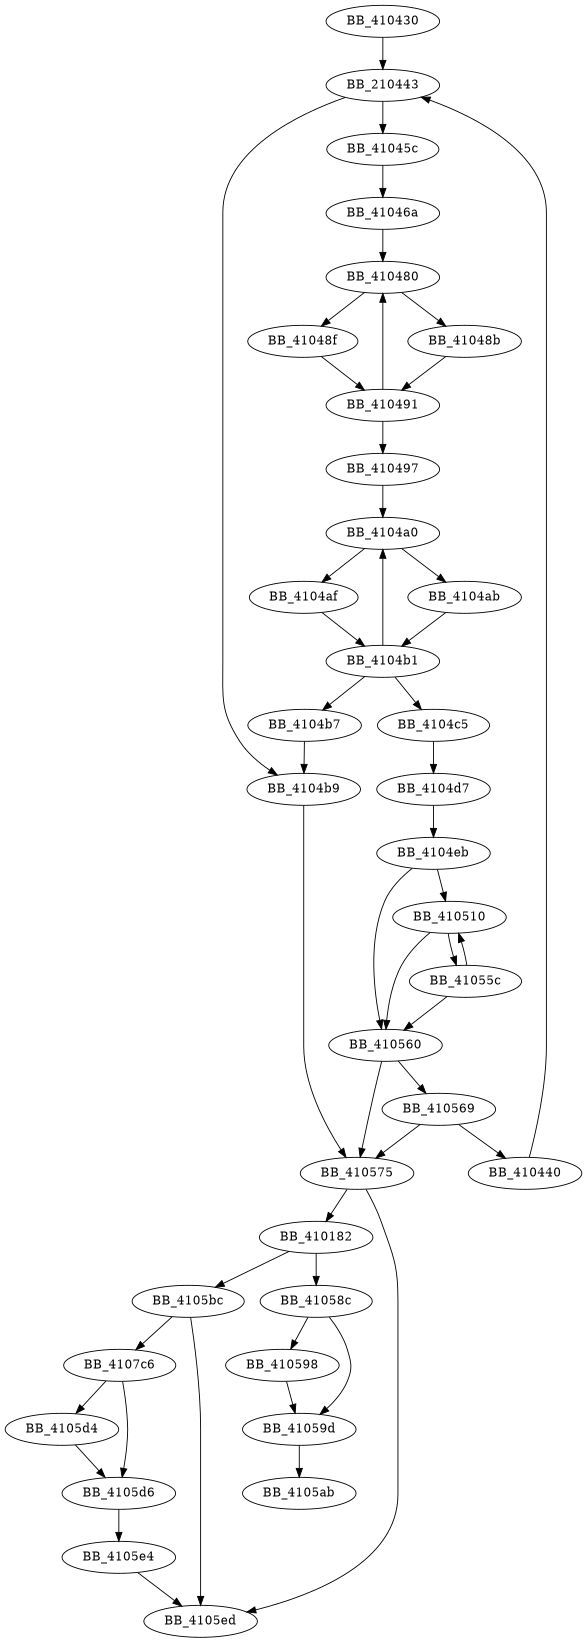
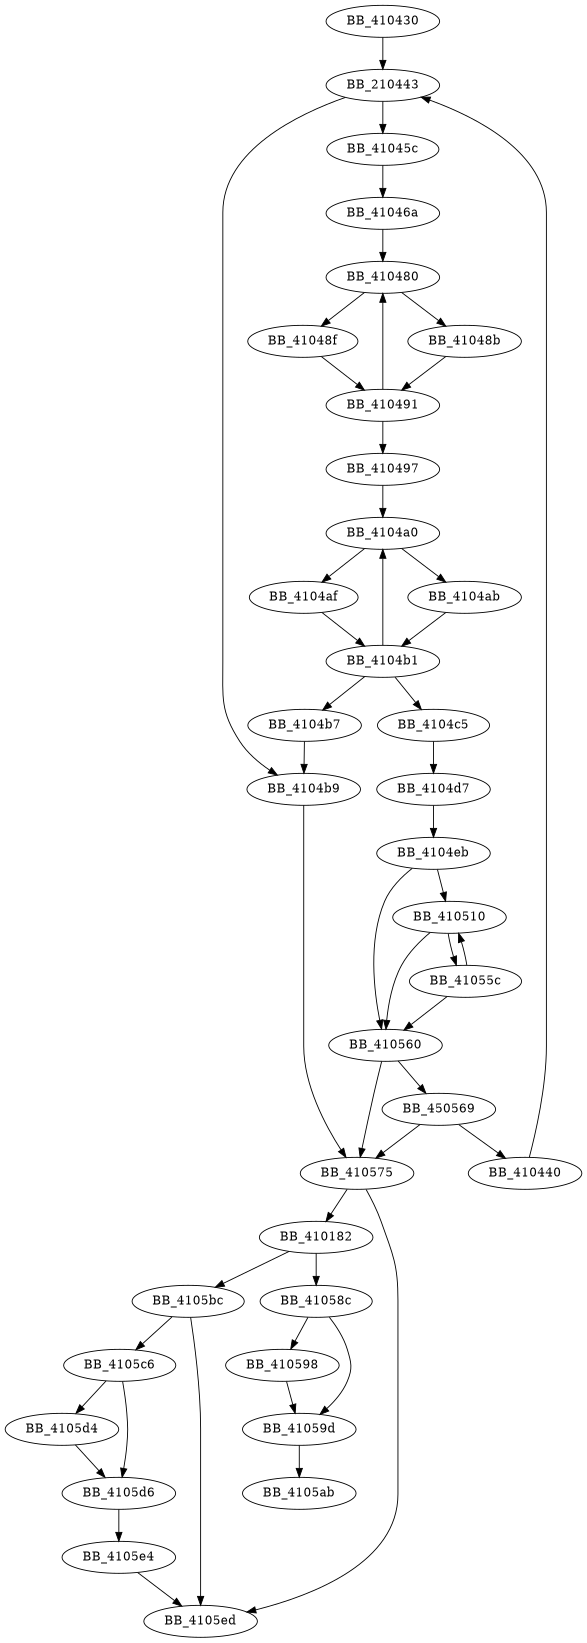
(439, 1109) -> (439, 1109)
(120, 1365) -> (120, 1365)
